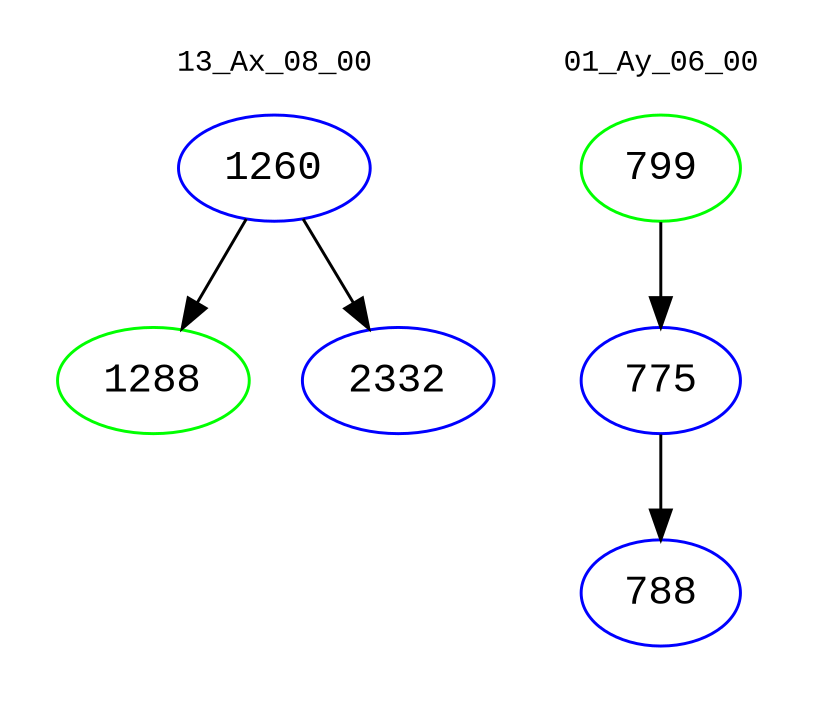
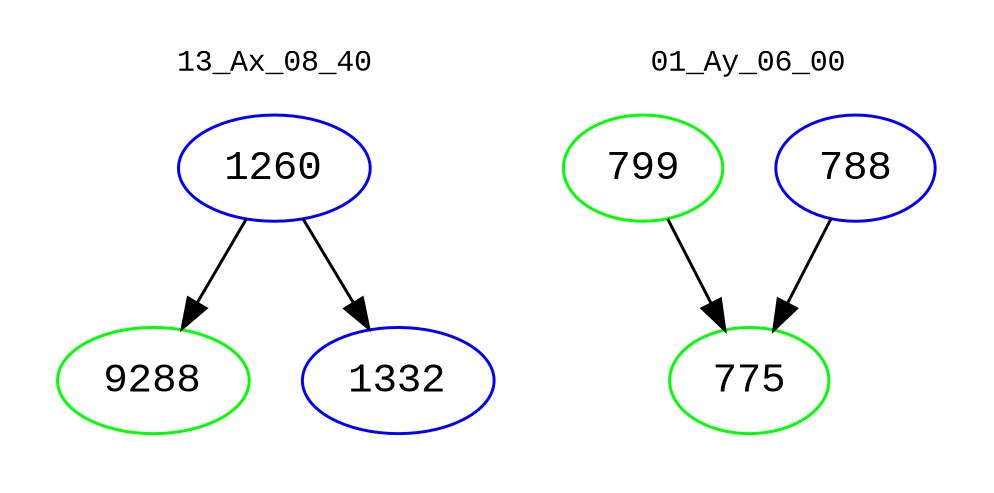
(276, 63) -> (276, 63)
(153, 381) -> (153, 381)
(398, 381) -> (398, 381)
(661, 381) -> (749, 381)
(661, 472) -> (809, 261)
